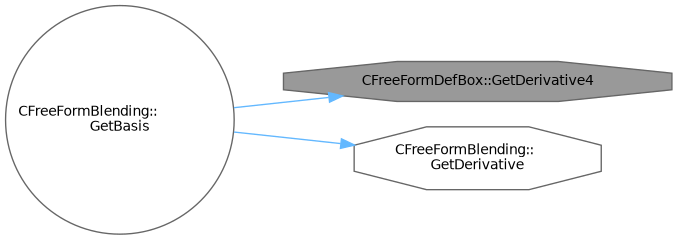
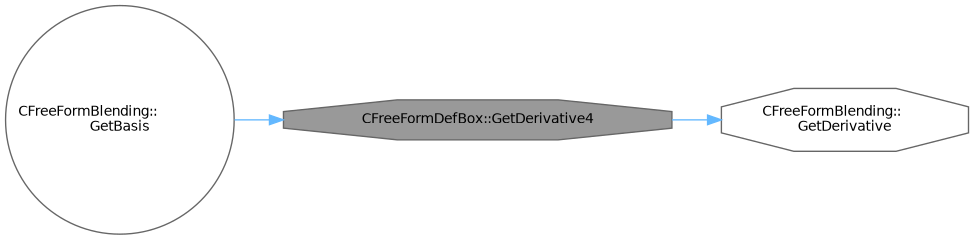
(287, 138) -> (690, 120)
